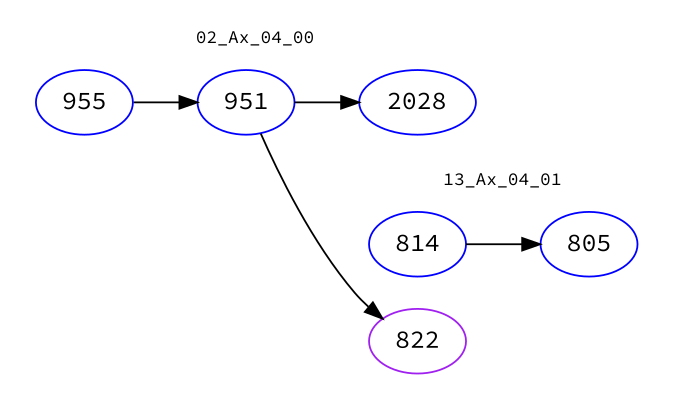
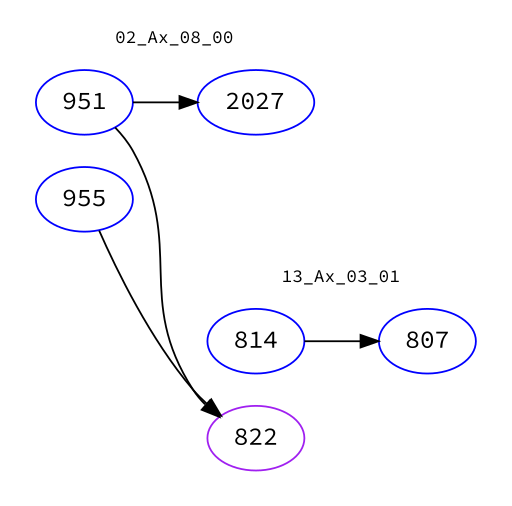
(256, 39) -> (175, 39)
(156, 102) -> (146, 322)
(418, 102) -> (256, 102)
(503, 180) -> (342, 277)
(589, 244) -> (427, 341)
